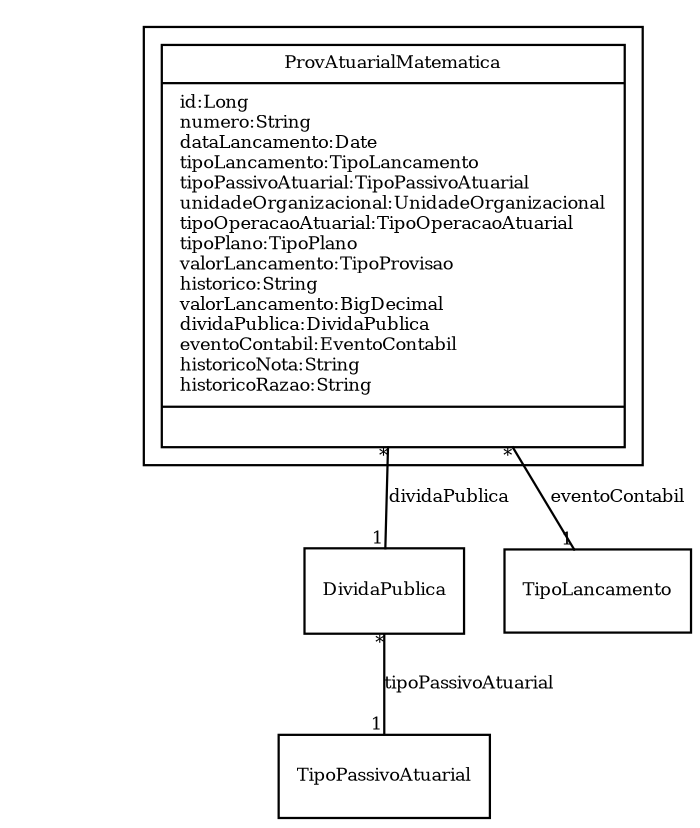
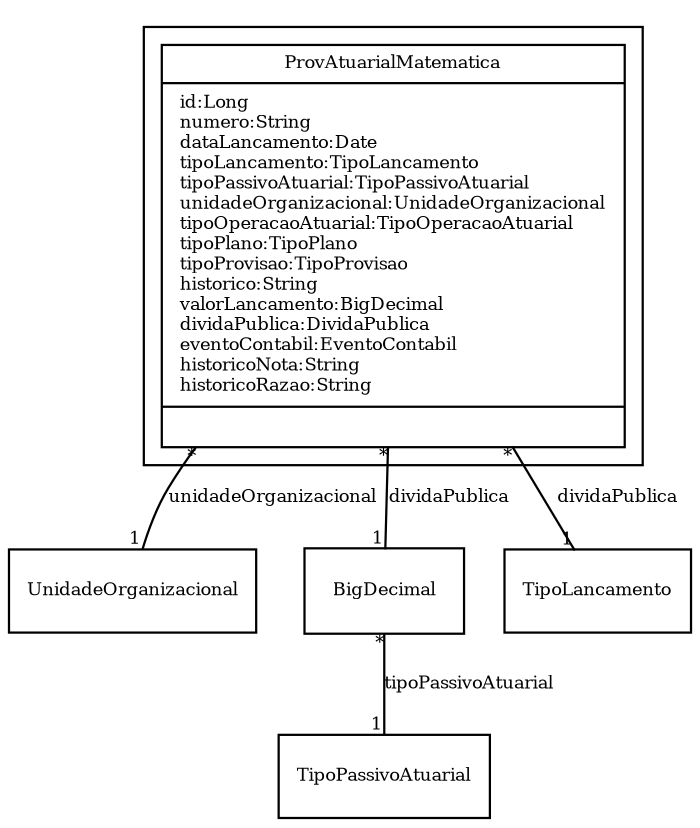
(317, 264) -> (294, 264)
(618, 498) -> (618, 498)
none -> (133, 591)
(384, 591) -> (384, 591)
